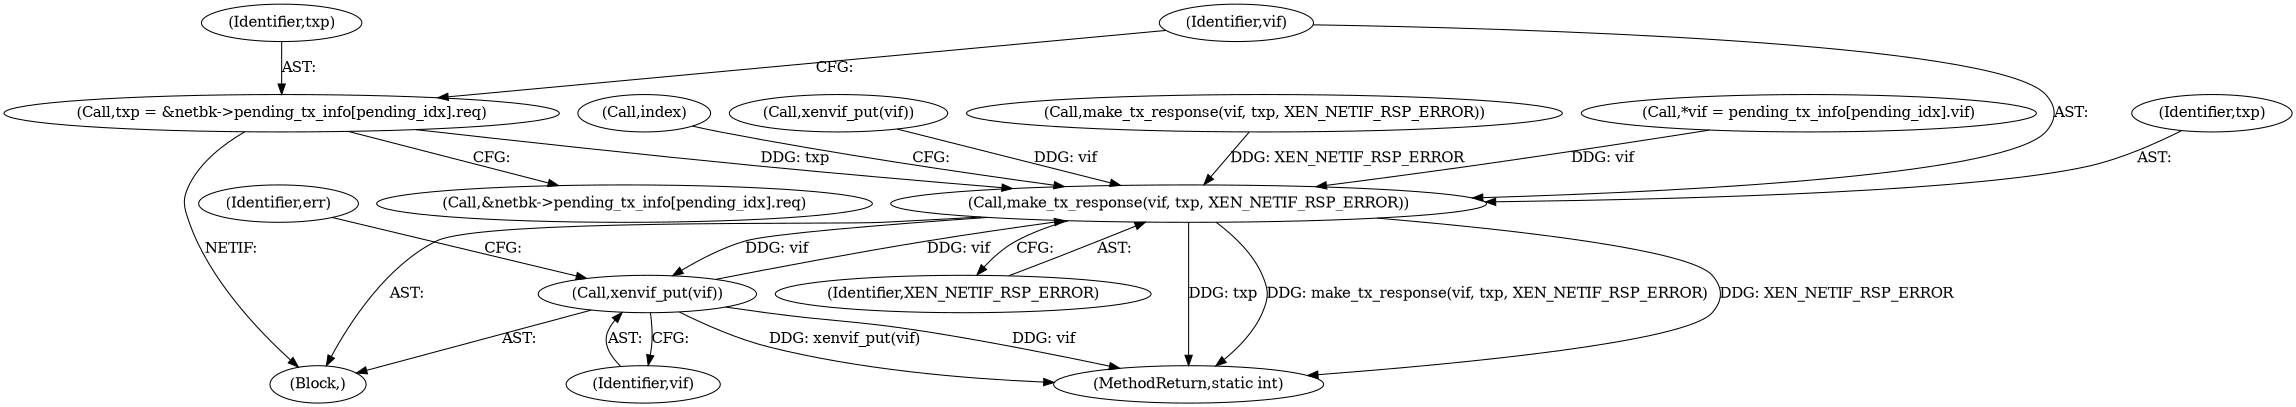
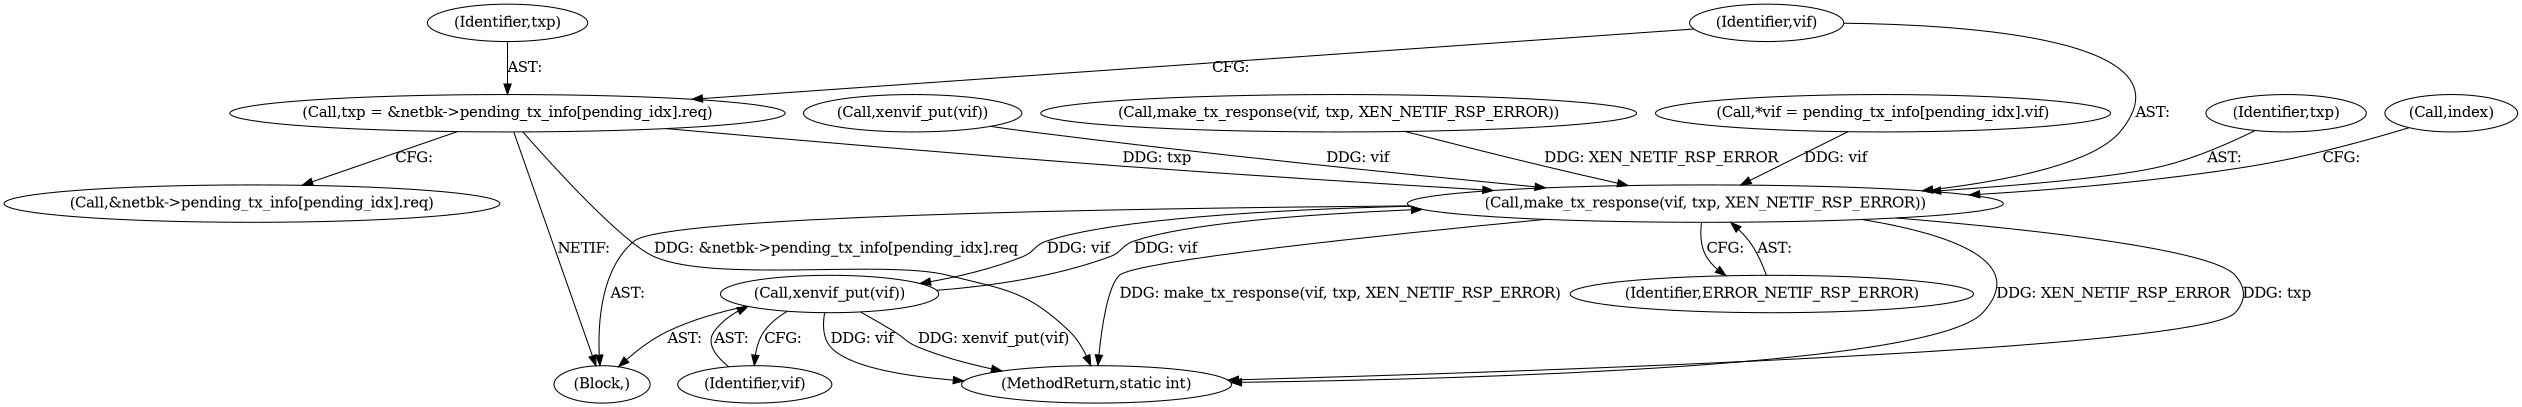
(279, 204) -> none
none -> (793, 270)
(963, 294) -> (1772, 294)
